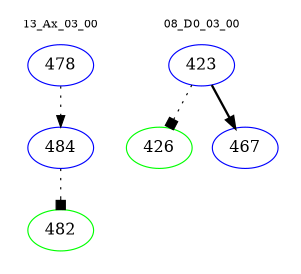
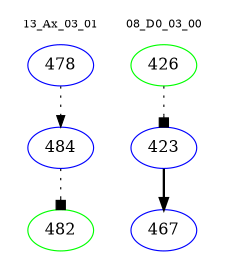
(61, 25) -> (61, 25)
(183, 101) -> (164, 101)
